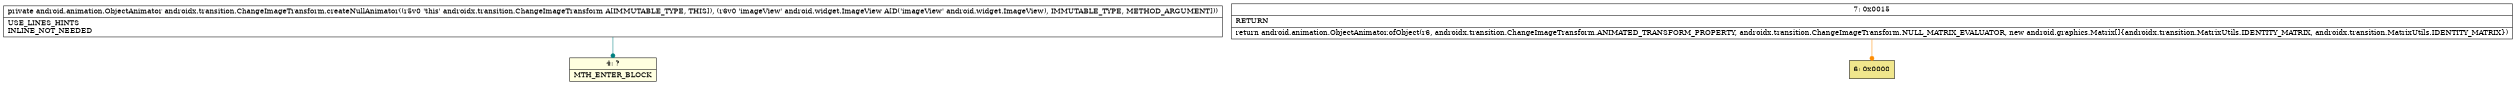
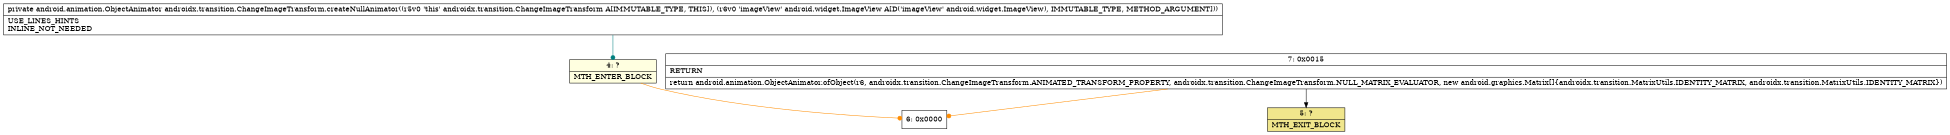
(1872, 70) -> (924, 120)
none -> (768, 107)
none -> (1306, 120)
